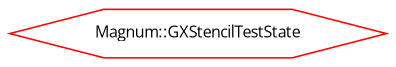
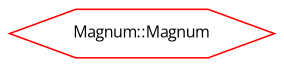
(198, 34) -> (142, 34)
